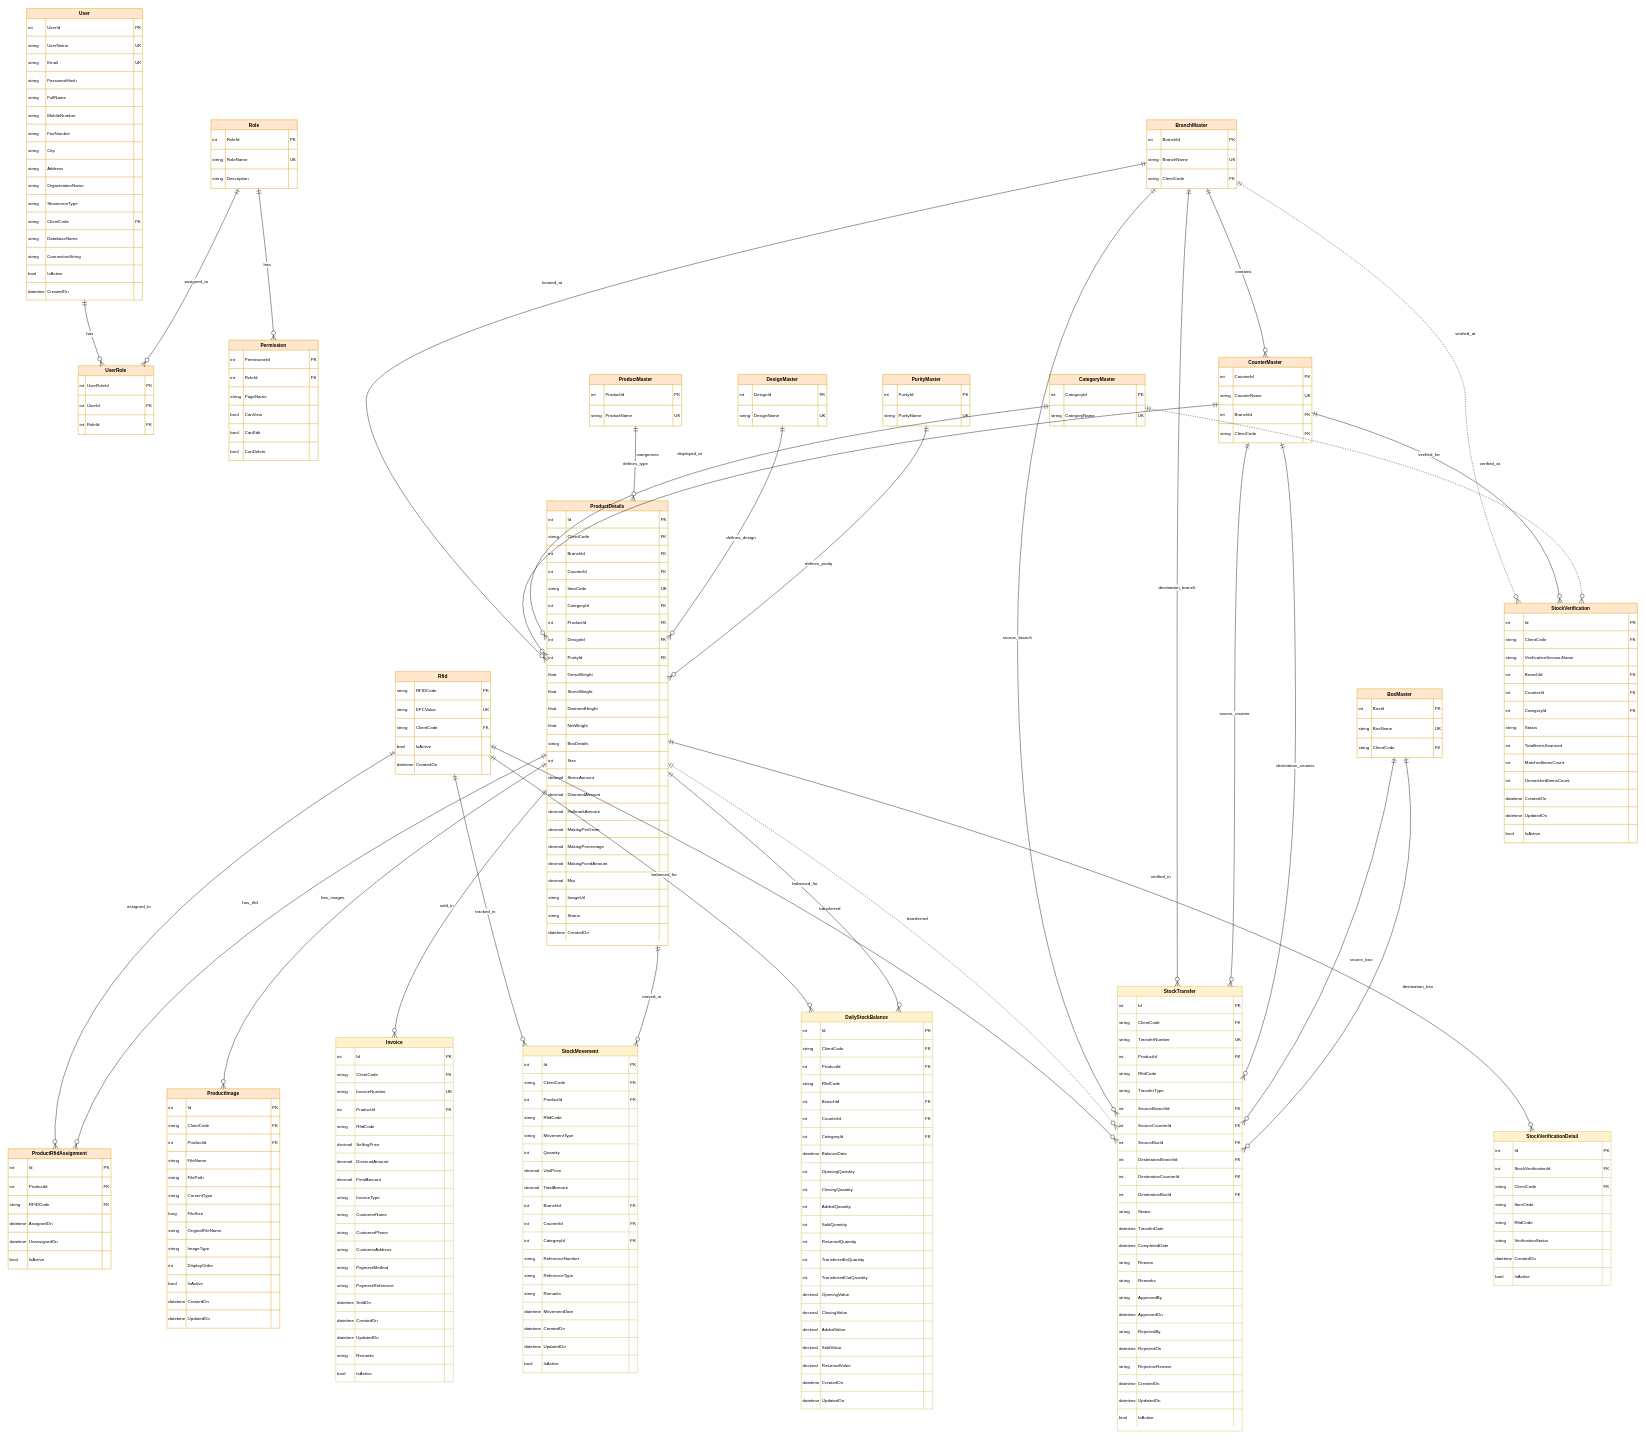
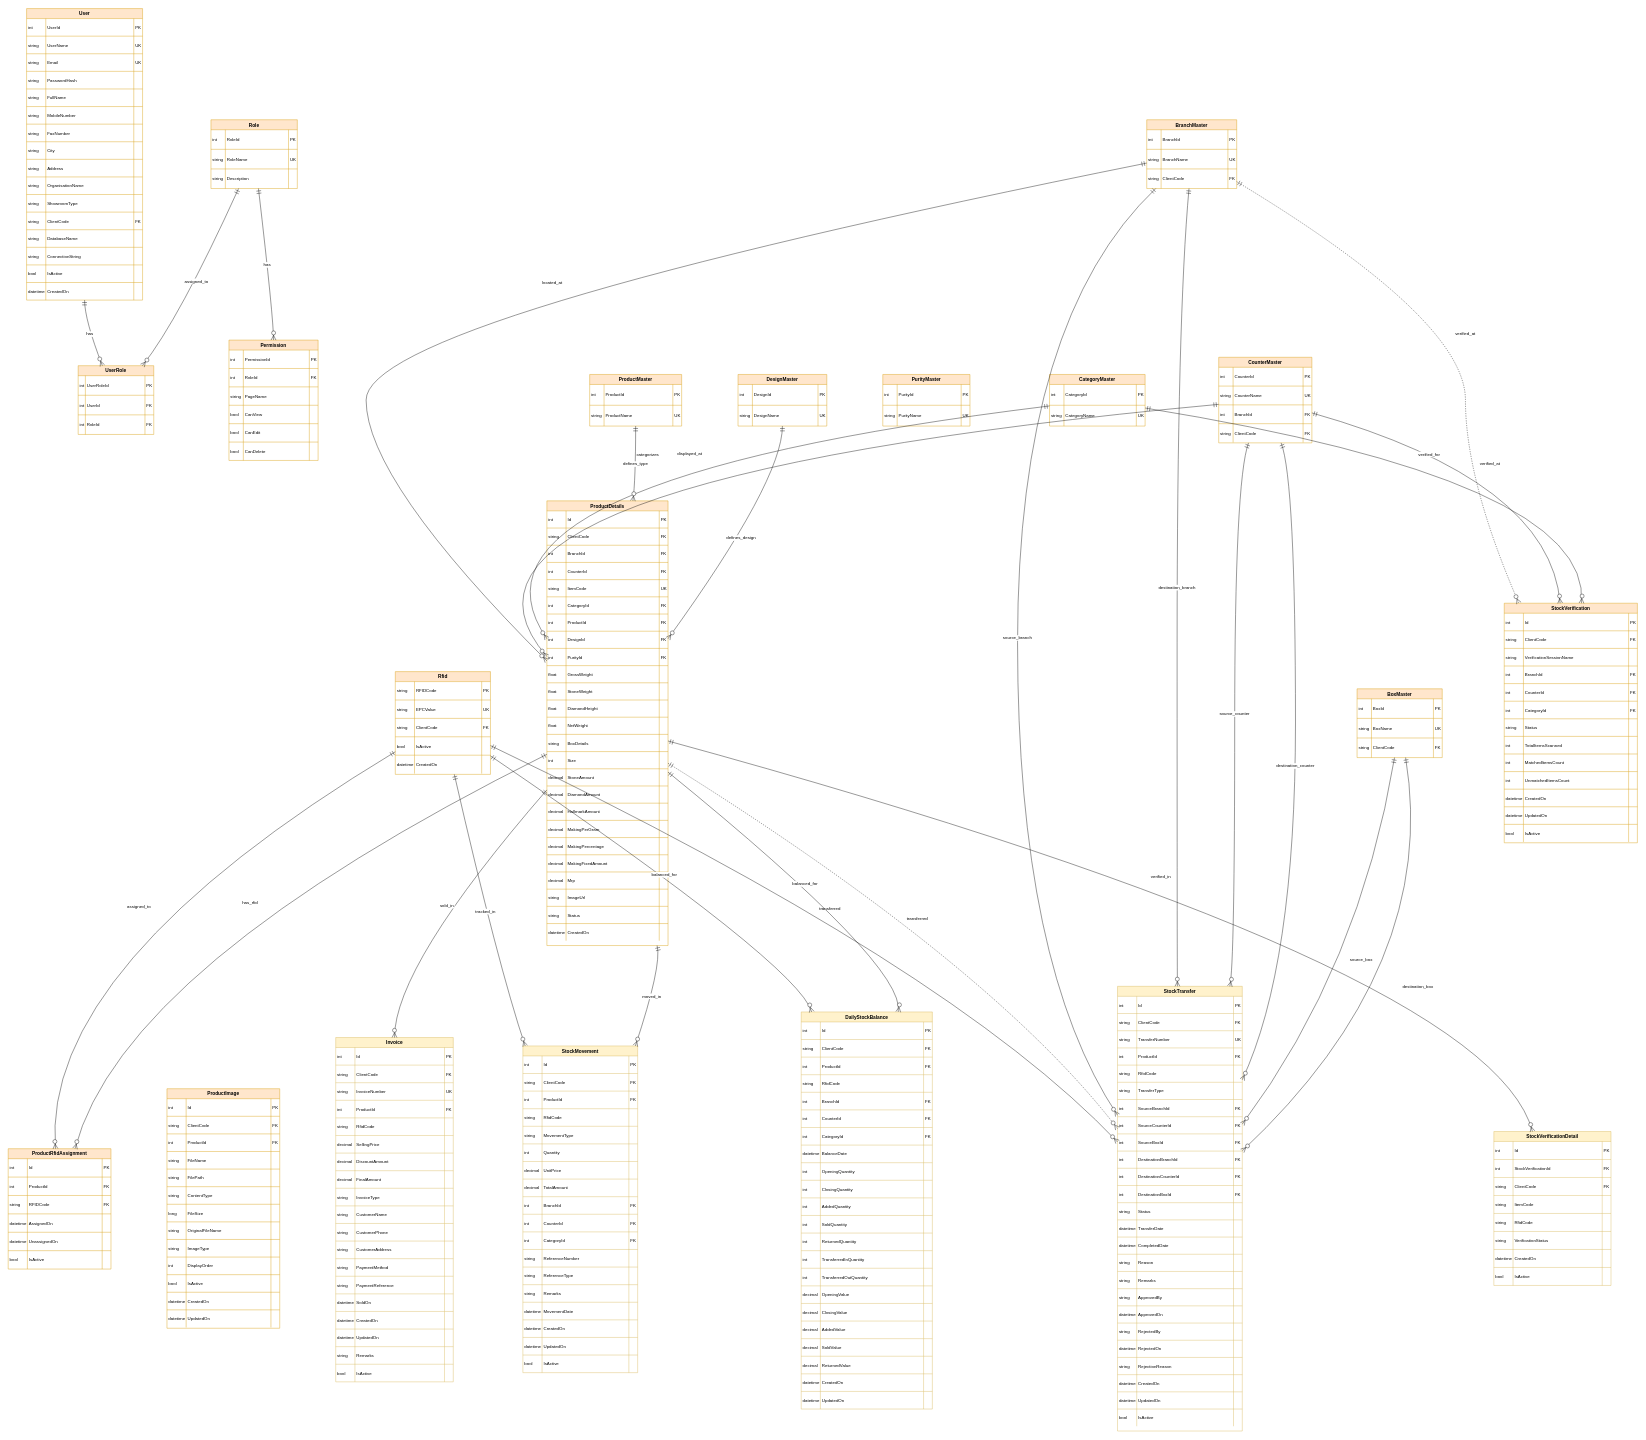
(1242, 271) -> none
(1368, 454) -> (1368, 454)
(758, 607) -> none
(432, 840) -> none
